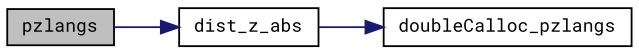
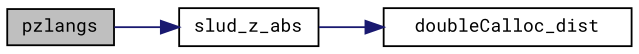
(249, 27) -> (249, 27)
(508, 27) -> (508, 27)
